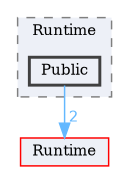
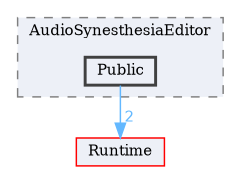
(65, 32) -> (120, 32)
